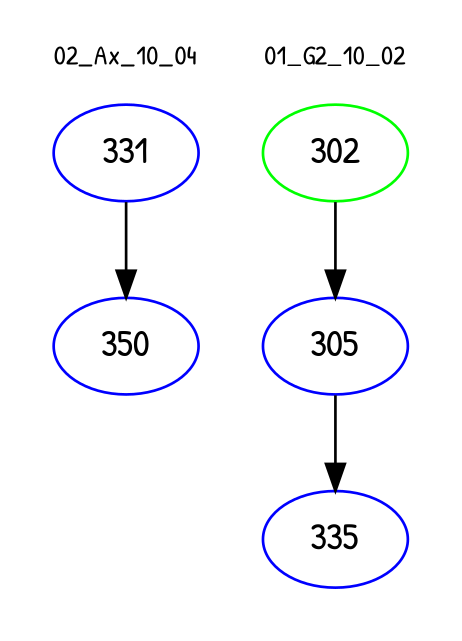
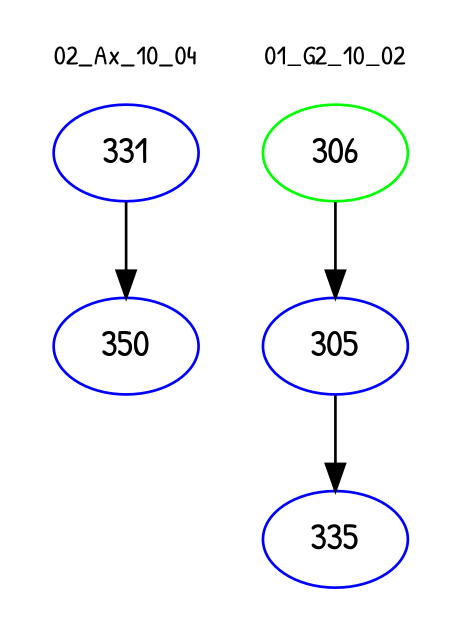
(335, 153) -> (335, 153)
